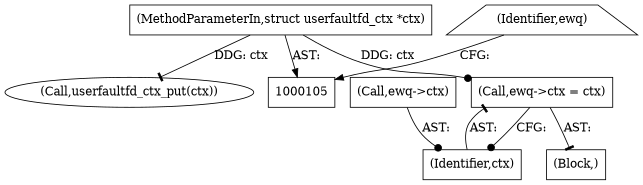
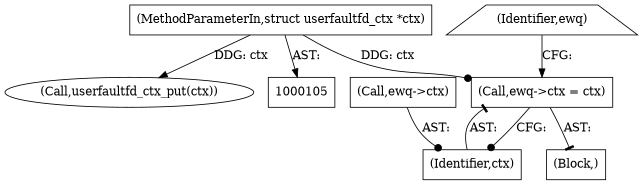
(206, 56) -> (206, 56)
(425, 61) -> (542, 52)
